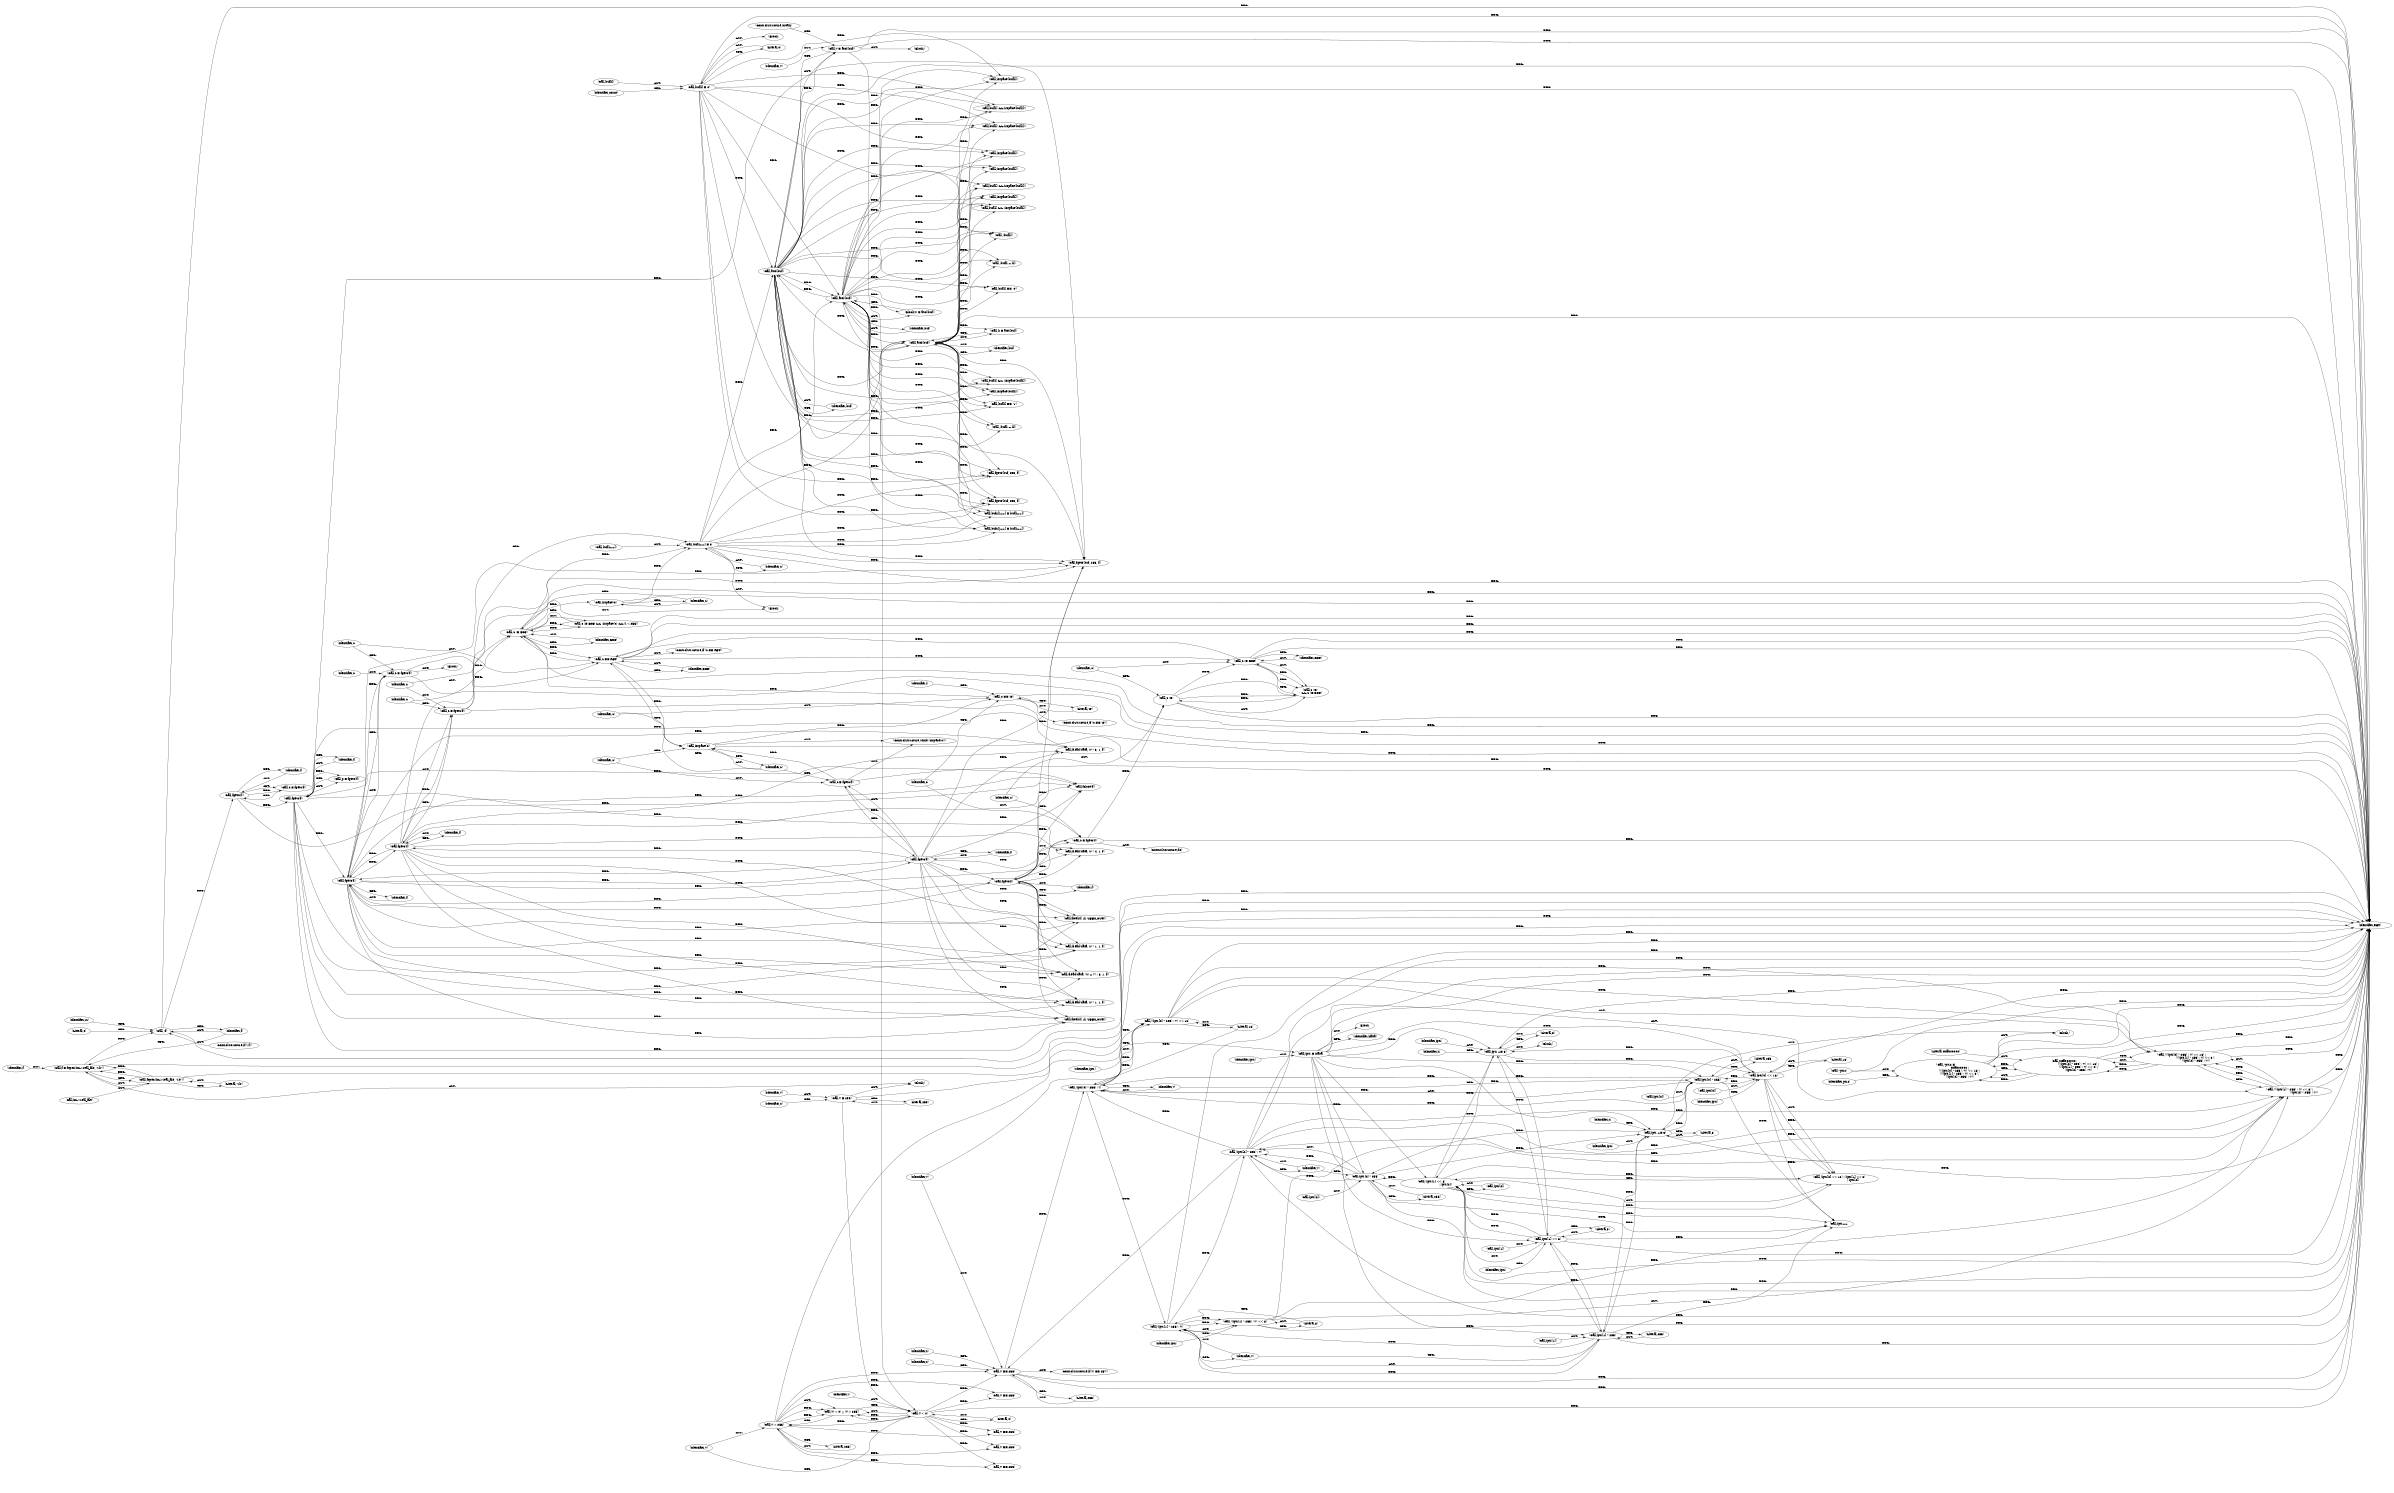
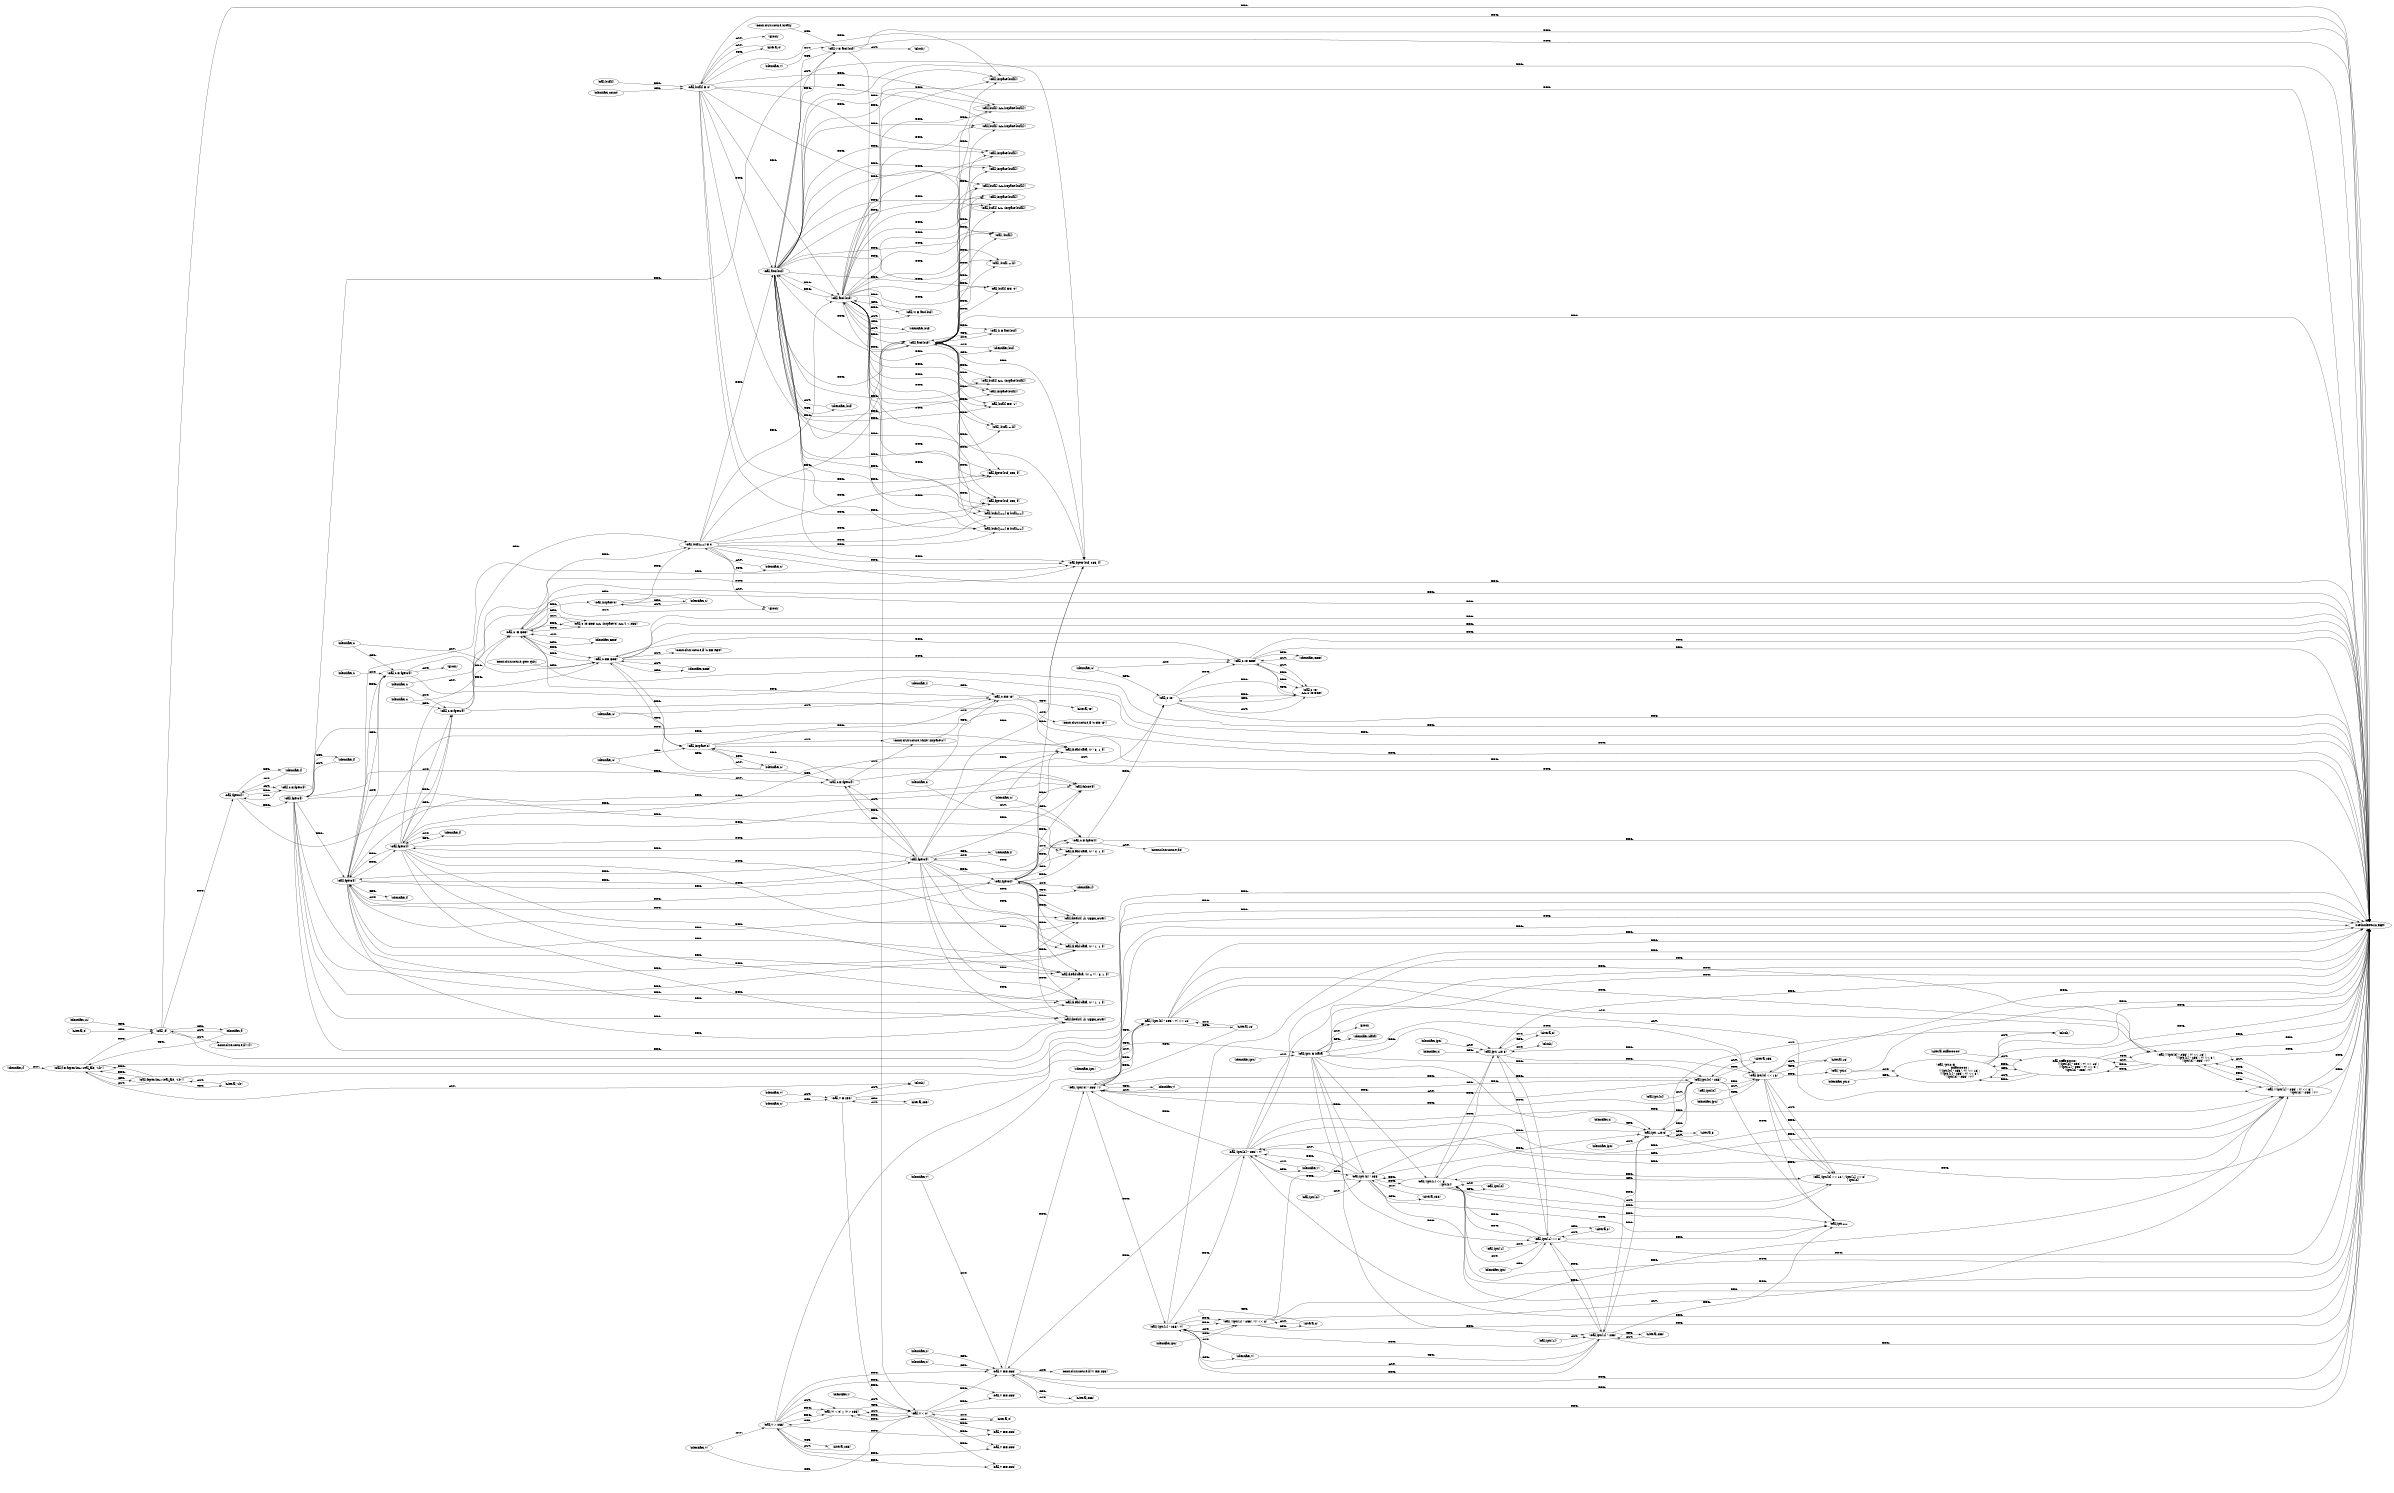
(658, 84) -> (658, 84)
(920, 312) -> (920, 312)
(606, 547) -> none
(606, 660) -> (606, 660)
none -> (517, 662)
(1245, 698) -> (1245, 698)
(1046, 710) -> (961, 715)
(347, 779) -> none
(2370, 925) -> (2370, 925)
(190, 1041) -> (194, 1038)
(1736, 1078) -> (1805, 1075)
(79, 1100) -> none
none -> (1387, 1182)
(1085, 1372) -> (1085, 1372)
(851, 1424) -> none
